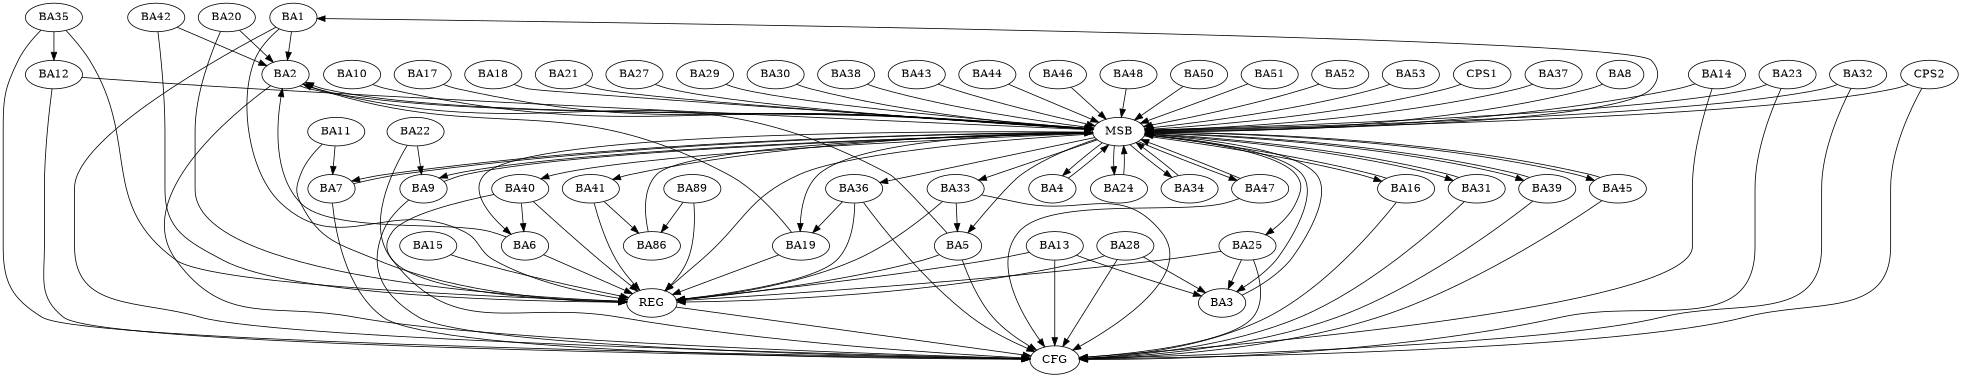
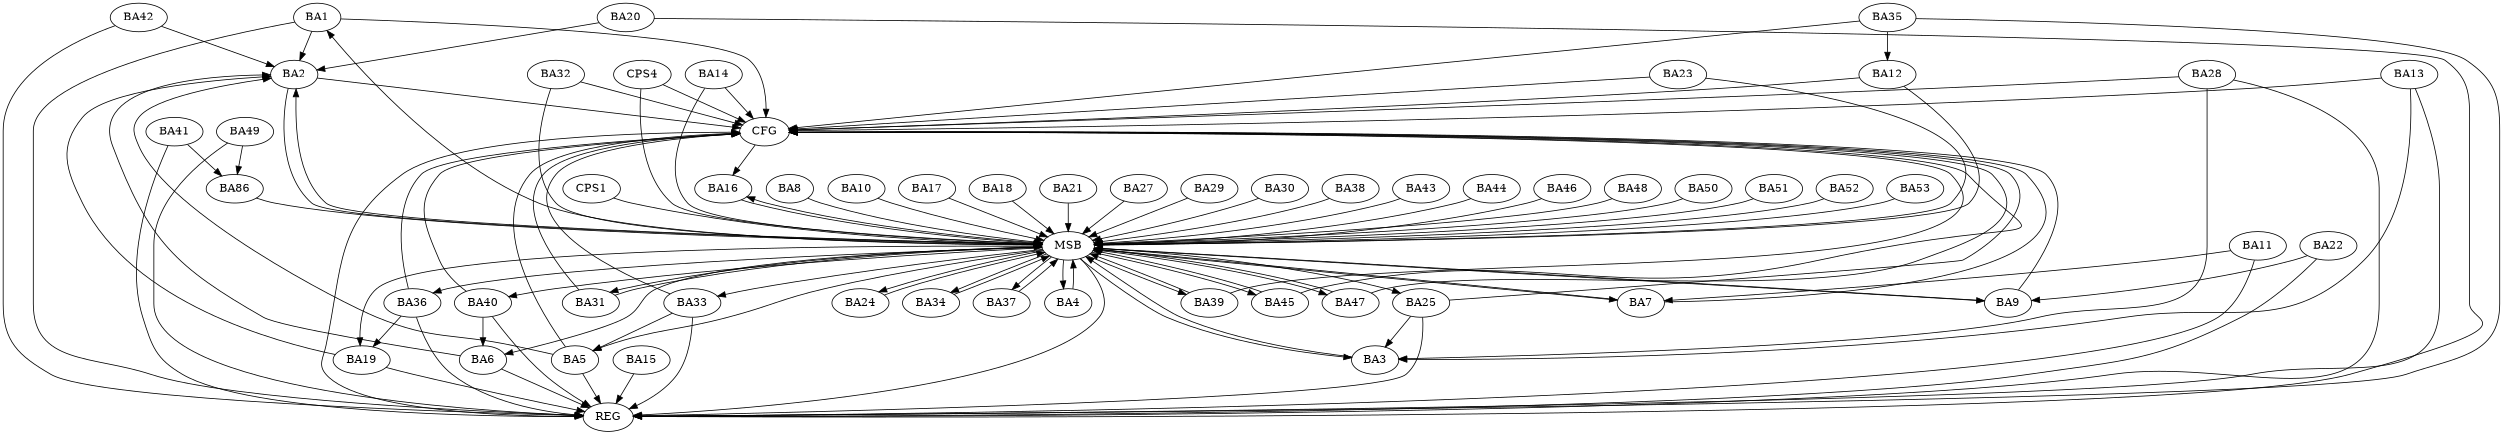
(1930, 75) -> (642, 75)
(855, 144) -> (1034, 270)
(692, 189) -> (245, 132)
(1262, 320) -> (746, 157)
